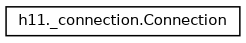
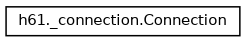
(123, 21) -> (123, 21)
